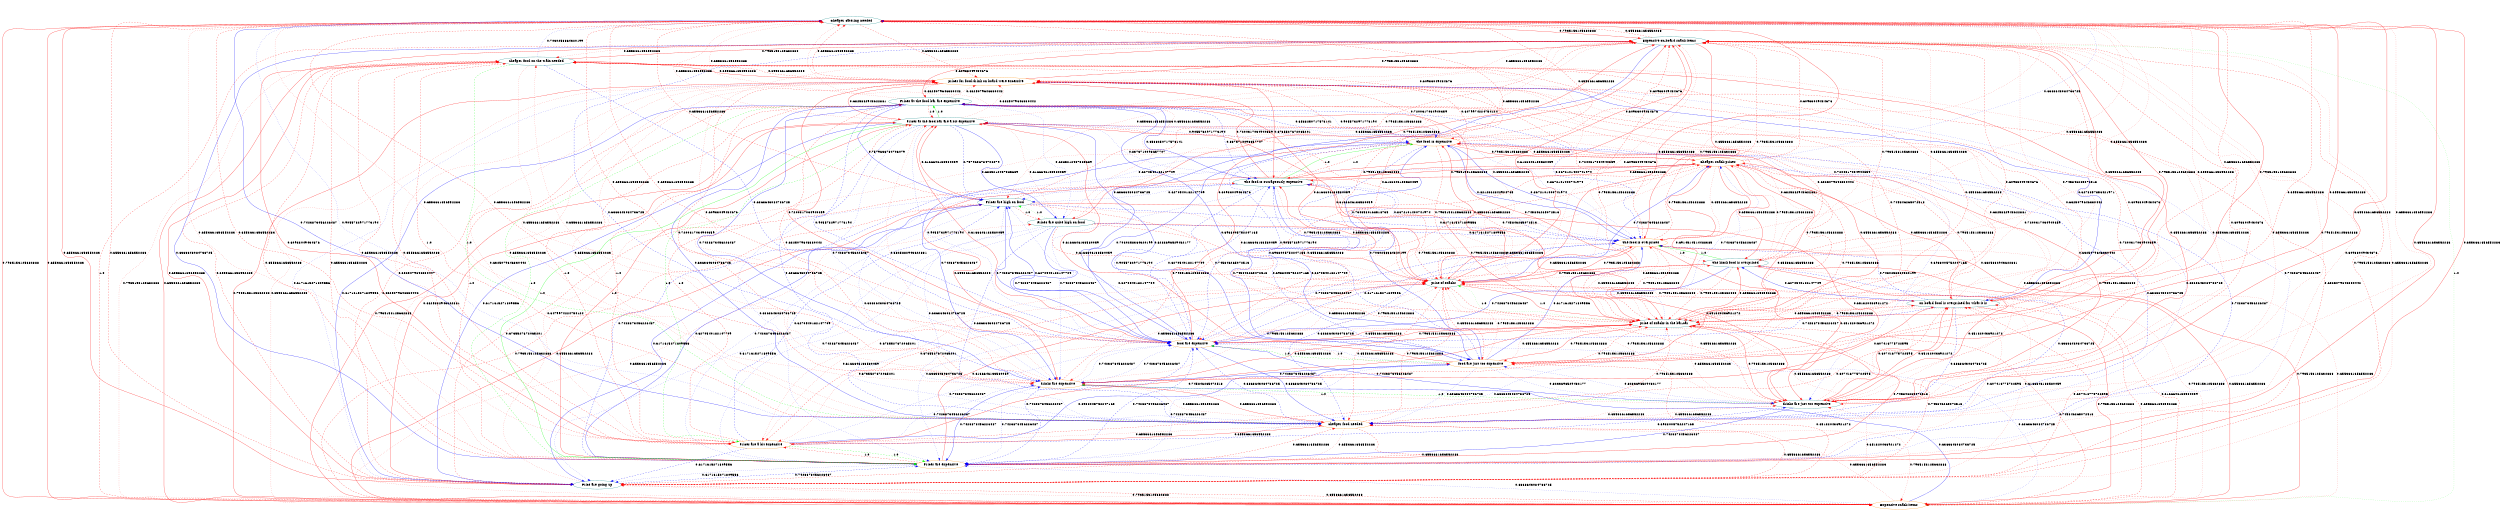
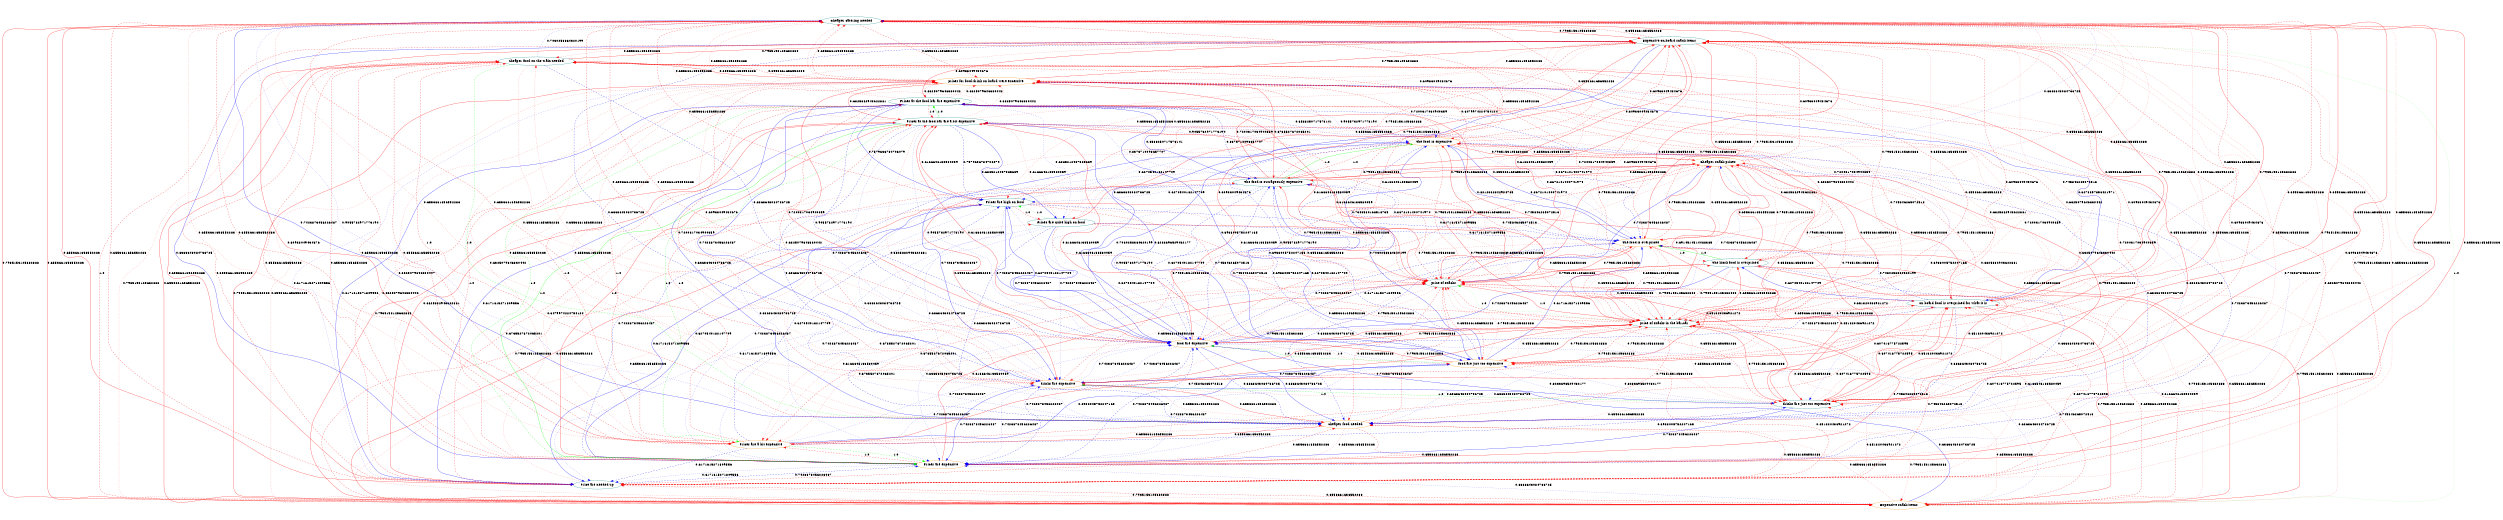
(1643, 416) -> (1982, 426)
(597, 485) -> (597, 485)
